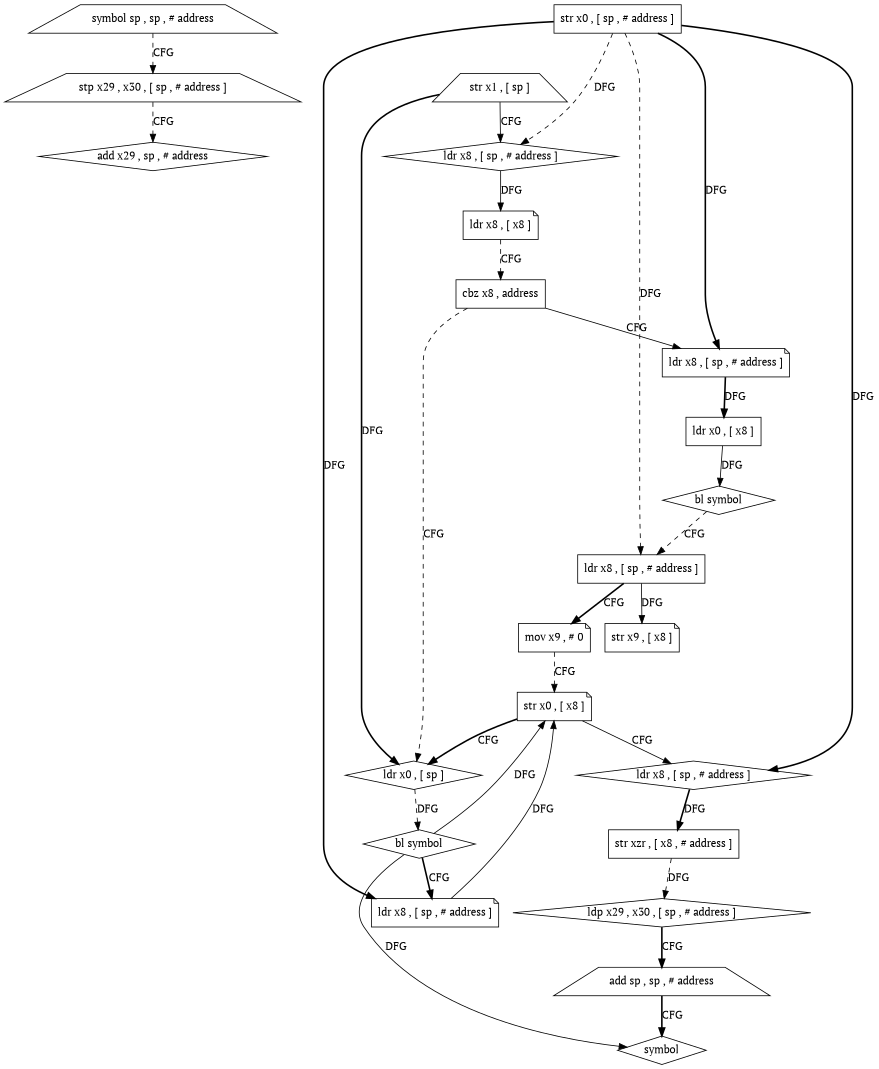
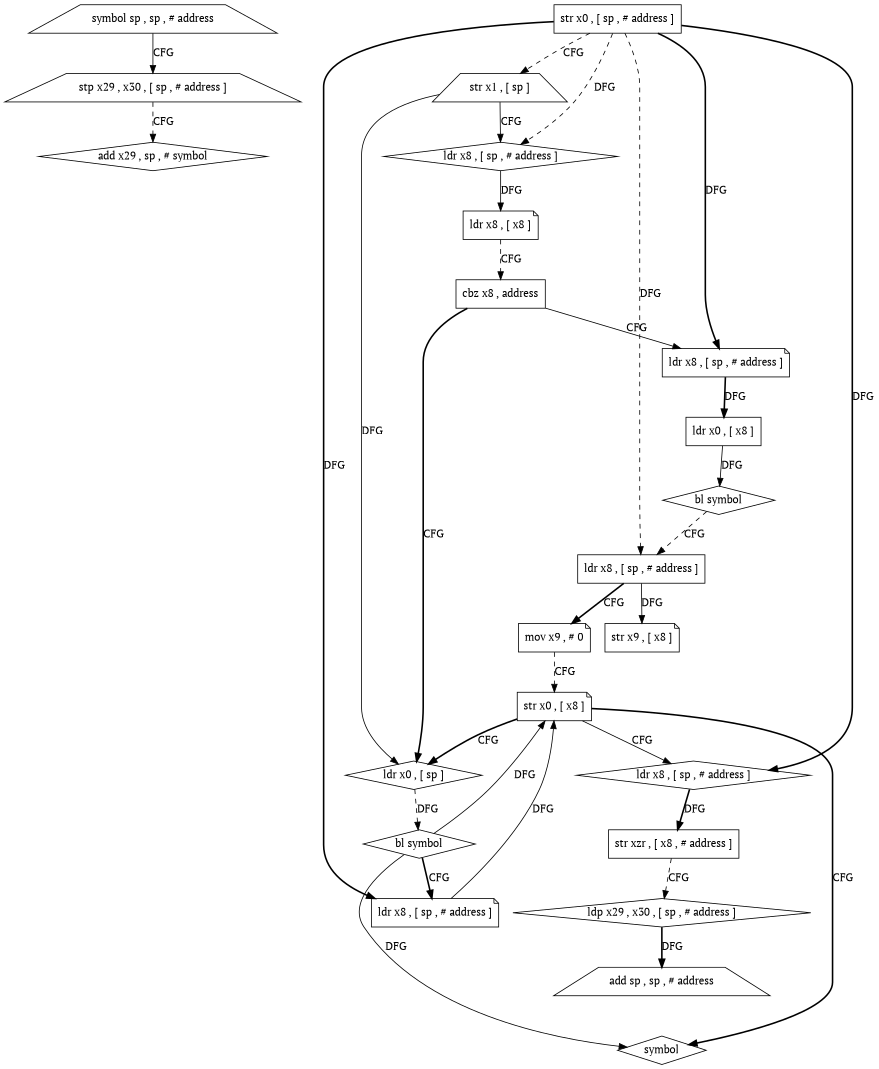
(153, 49) -> (153, 49)
none -> (558, 50)
(153, 156) -> (153, 156)
(362, 409) -> (362, 409)
(423, 521) -> (423, 521)
(679, 878) -> (679, 878)
(673, 947) -> (673, 947)
(662, 1012) -> (833, 825)
